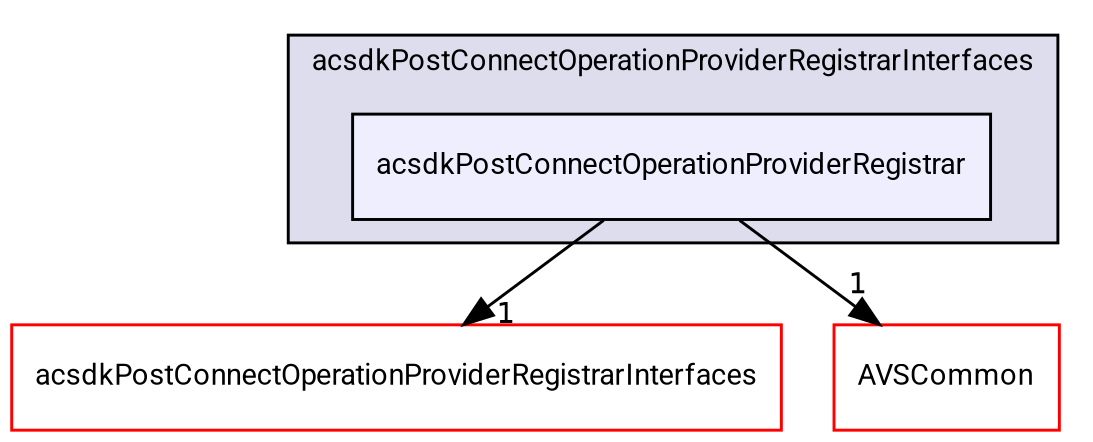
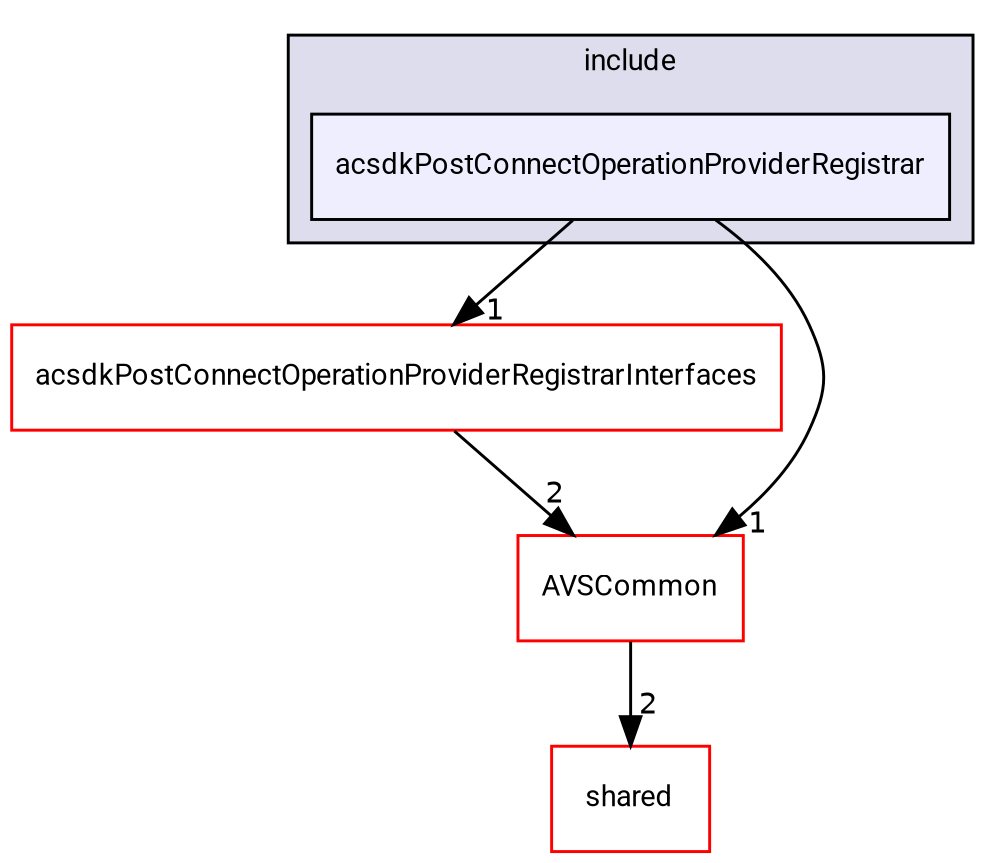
(673, 63) -> (631, 63)
none -> (503, 473)
none -> (631, 799)
